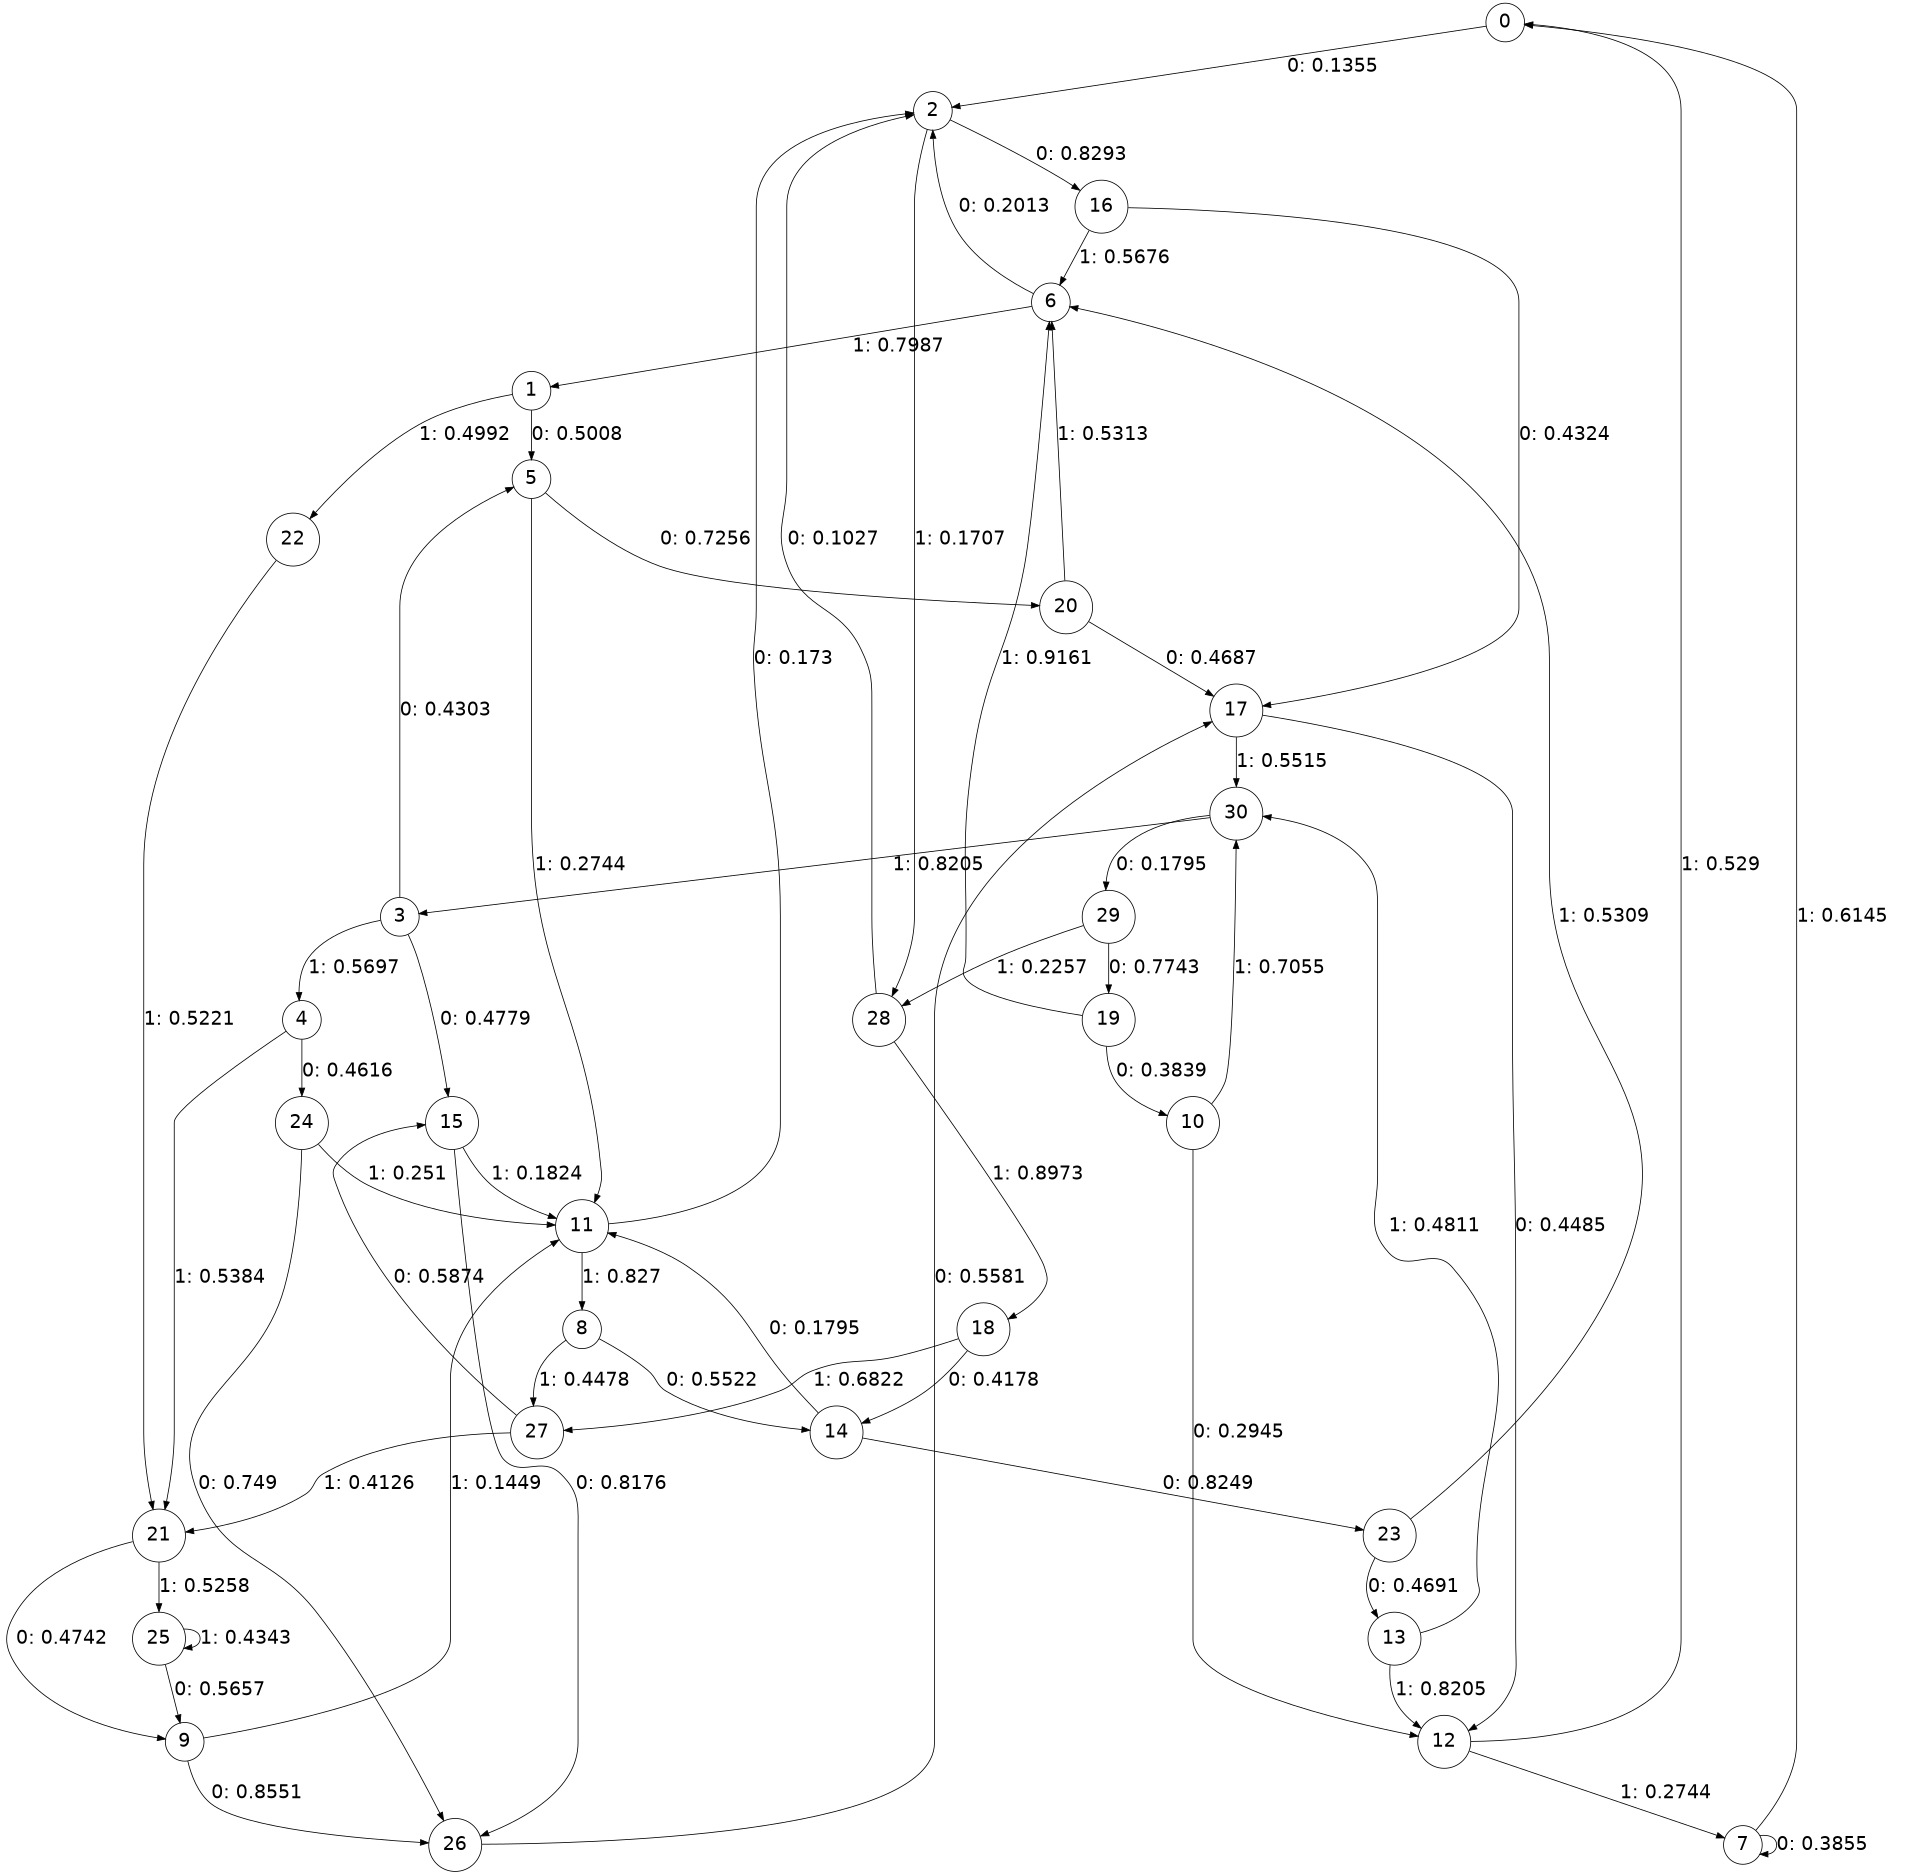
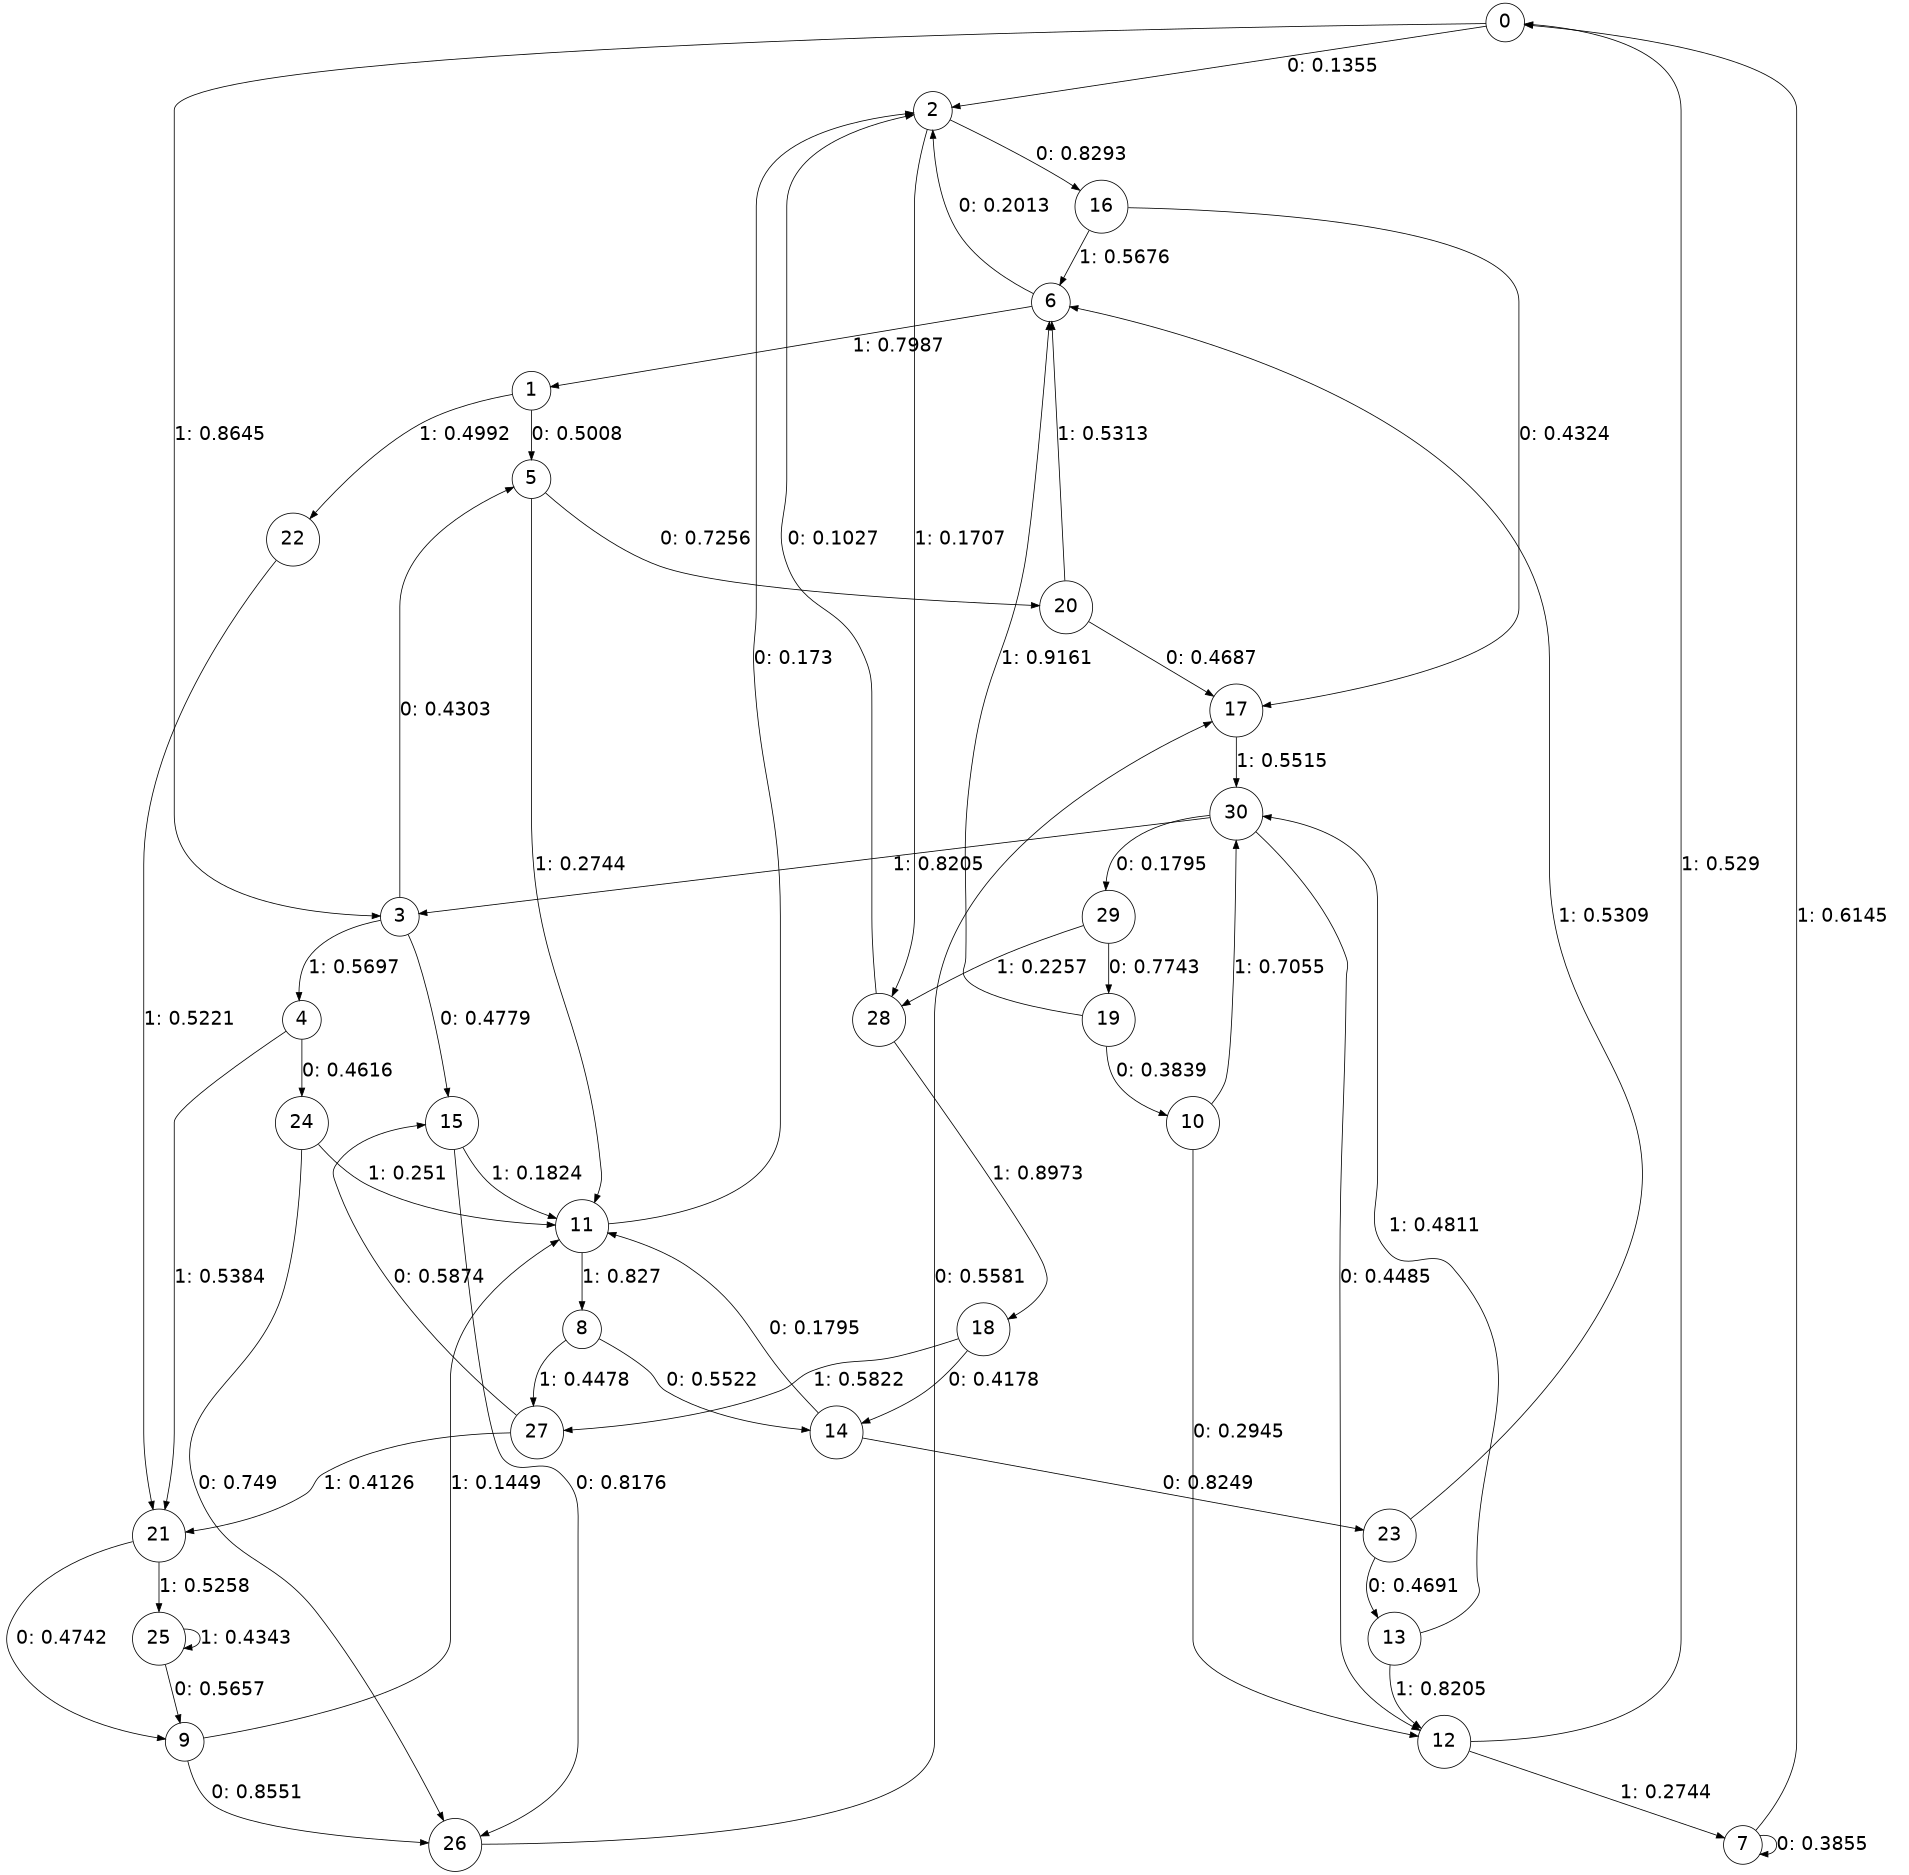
none -> (354, 68)
(1514, 1138) -> (1340, 1279)
(868, 1381) -> (868, 1381)
